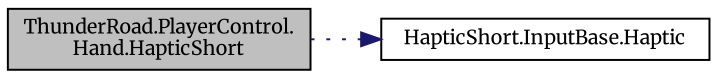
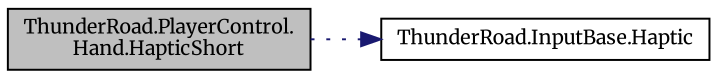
(545, 39) -> (545, 39)
